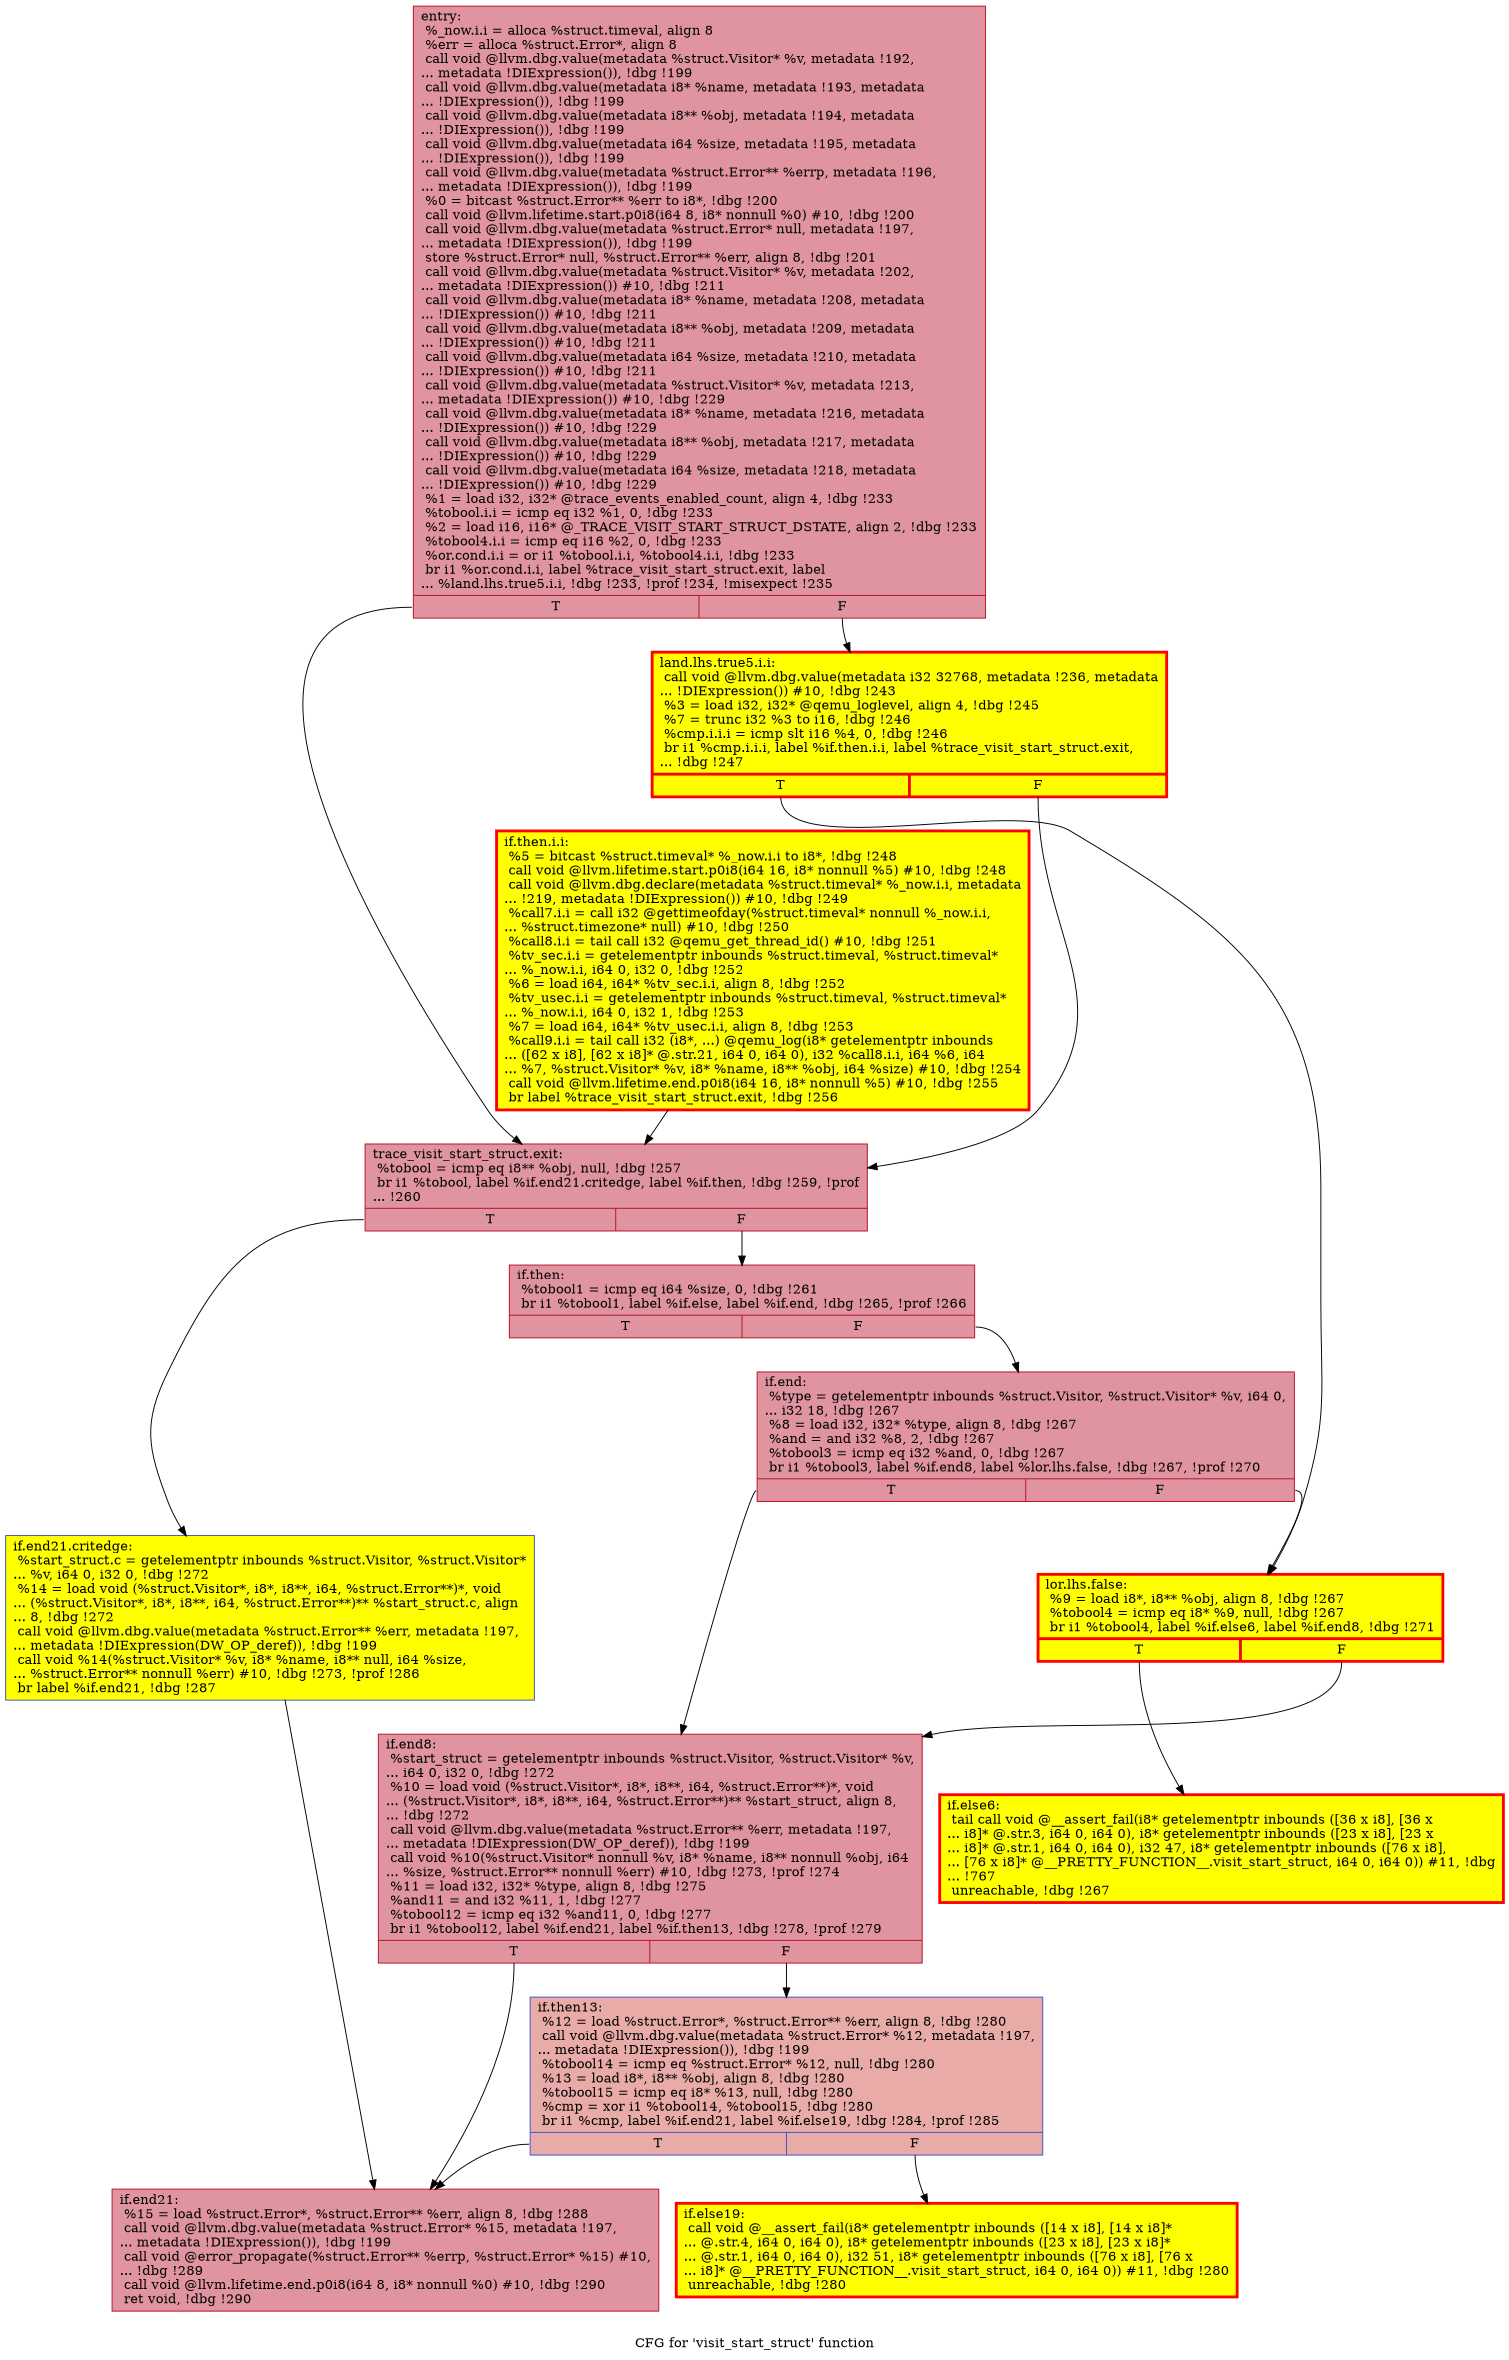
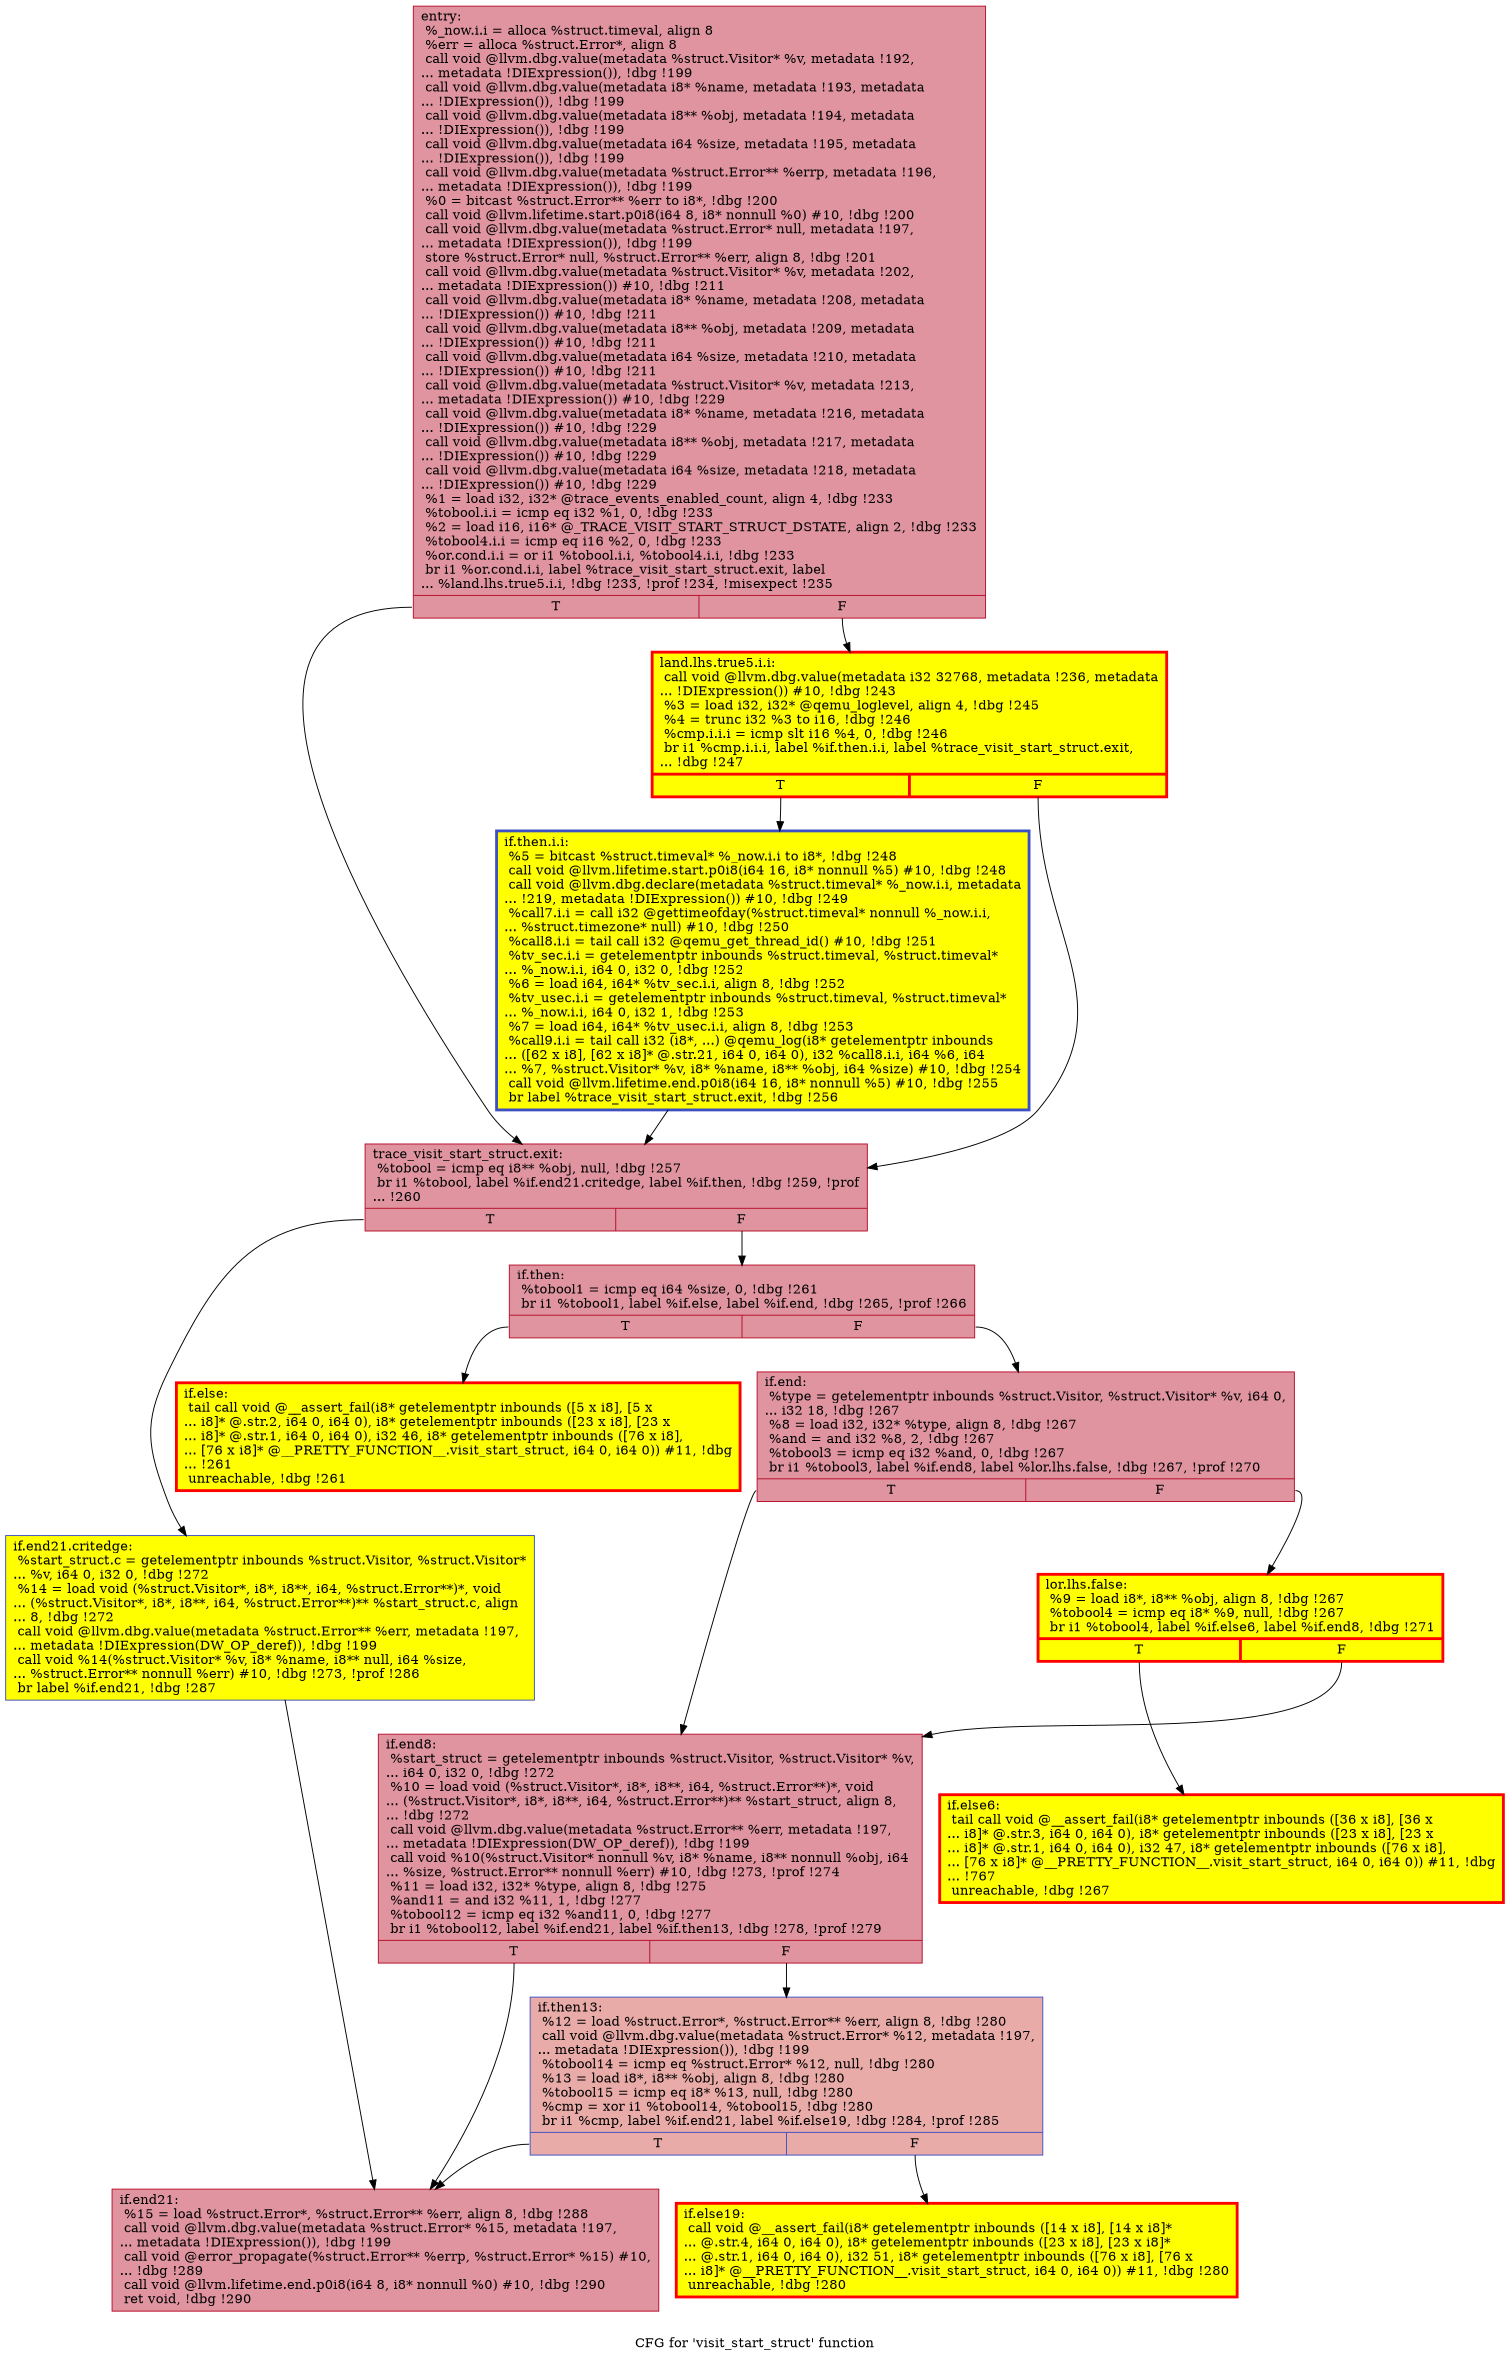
(786, 720) -> (786, 720)
(763, 970) -> (763, 970)
(1278, 1004) -> (781, 809)
none -> (458, 1437)
